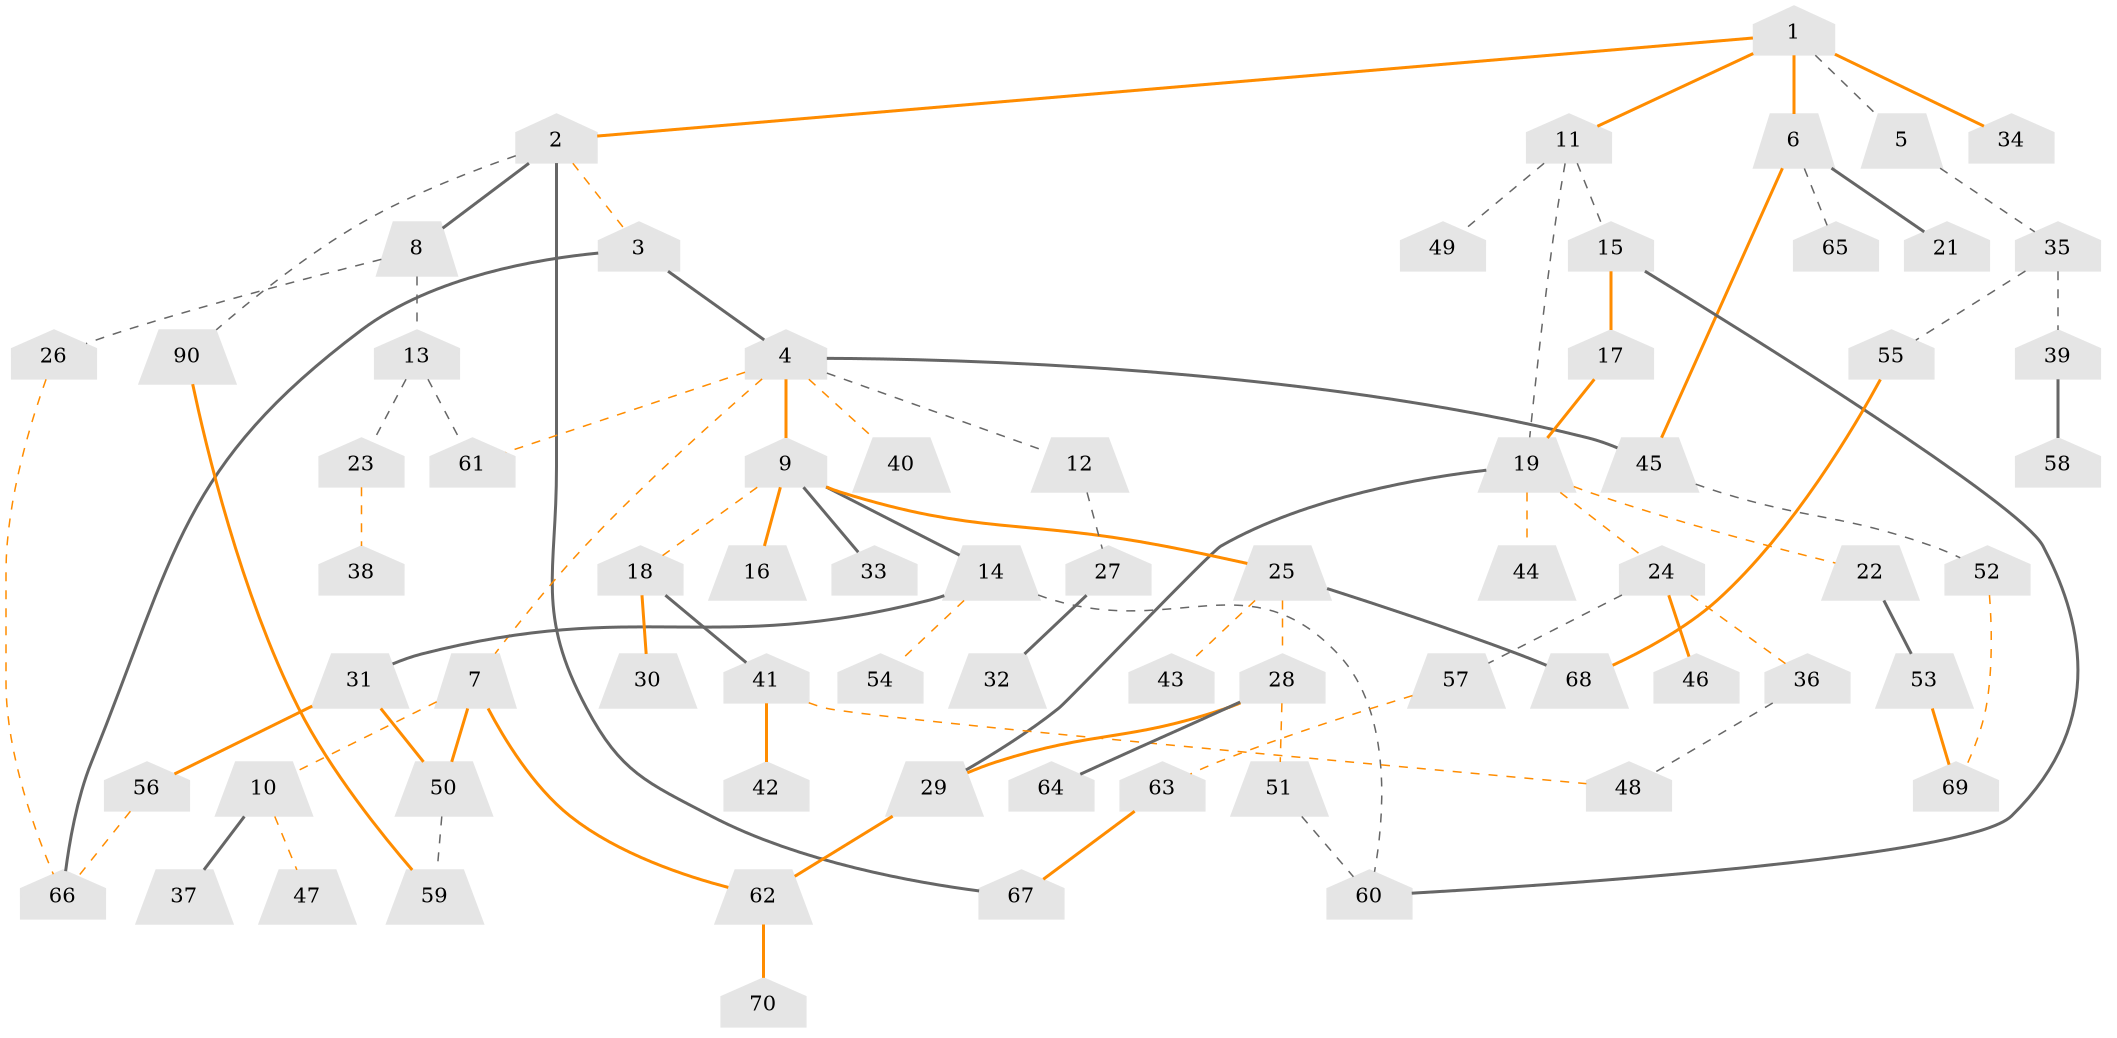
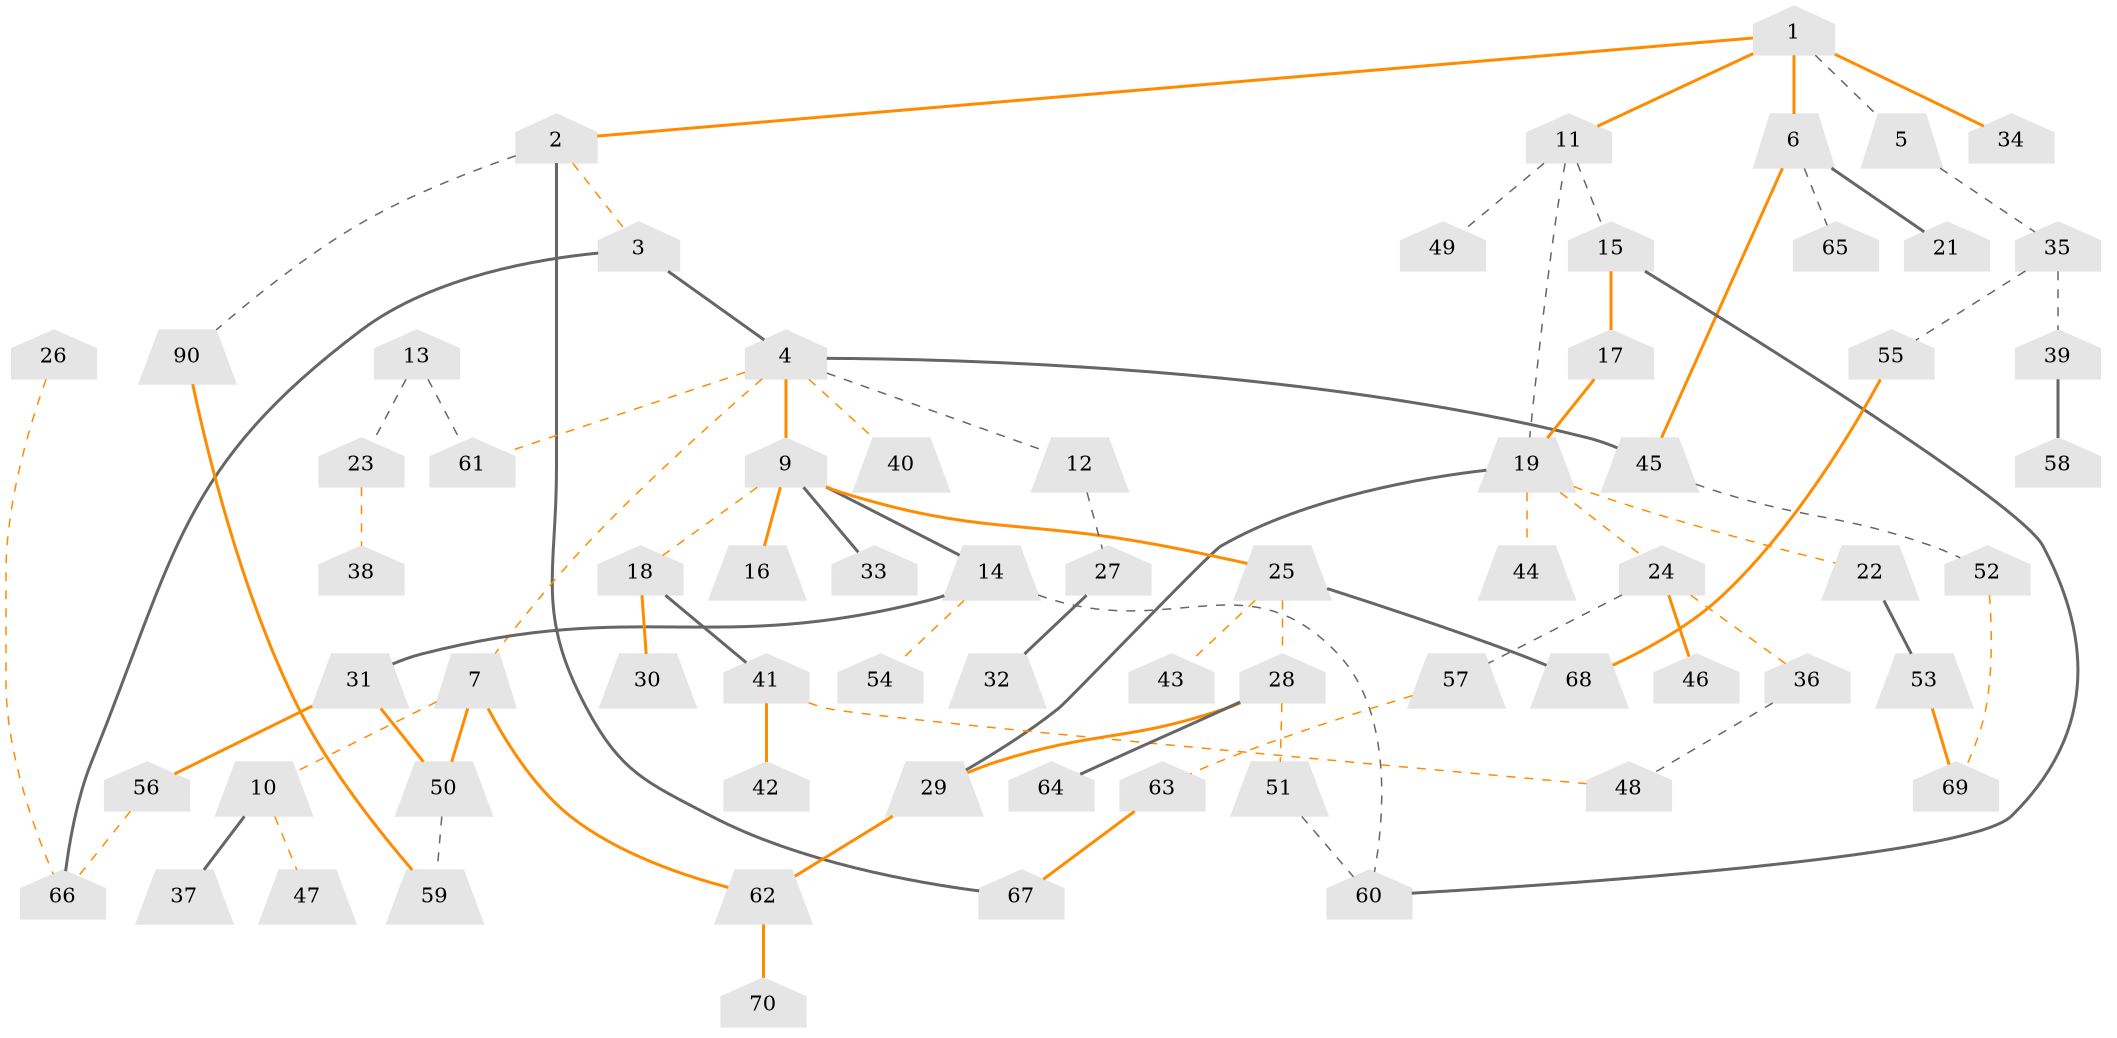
(417, 249) -> none
